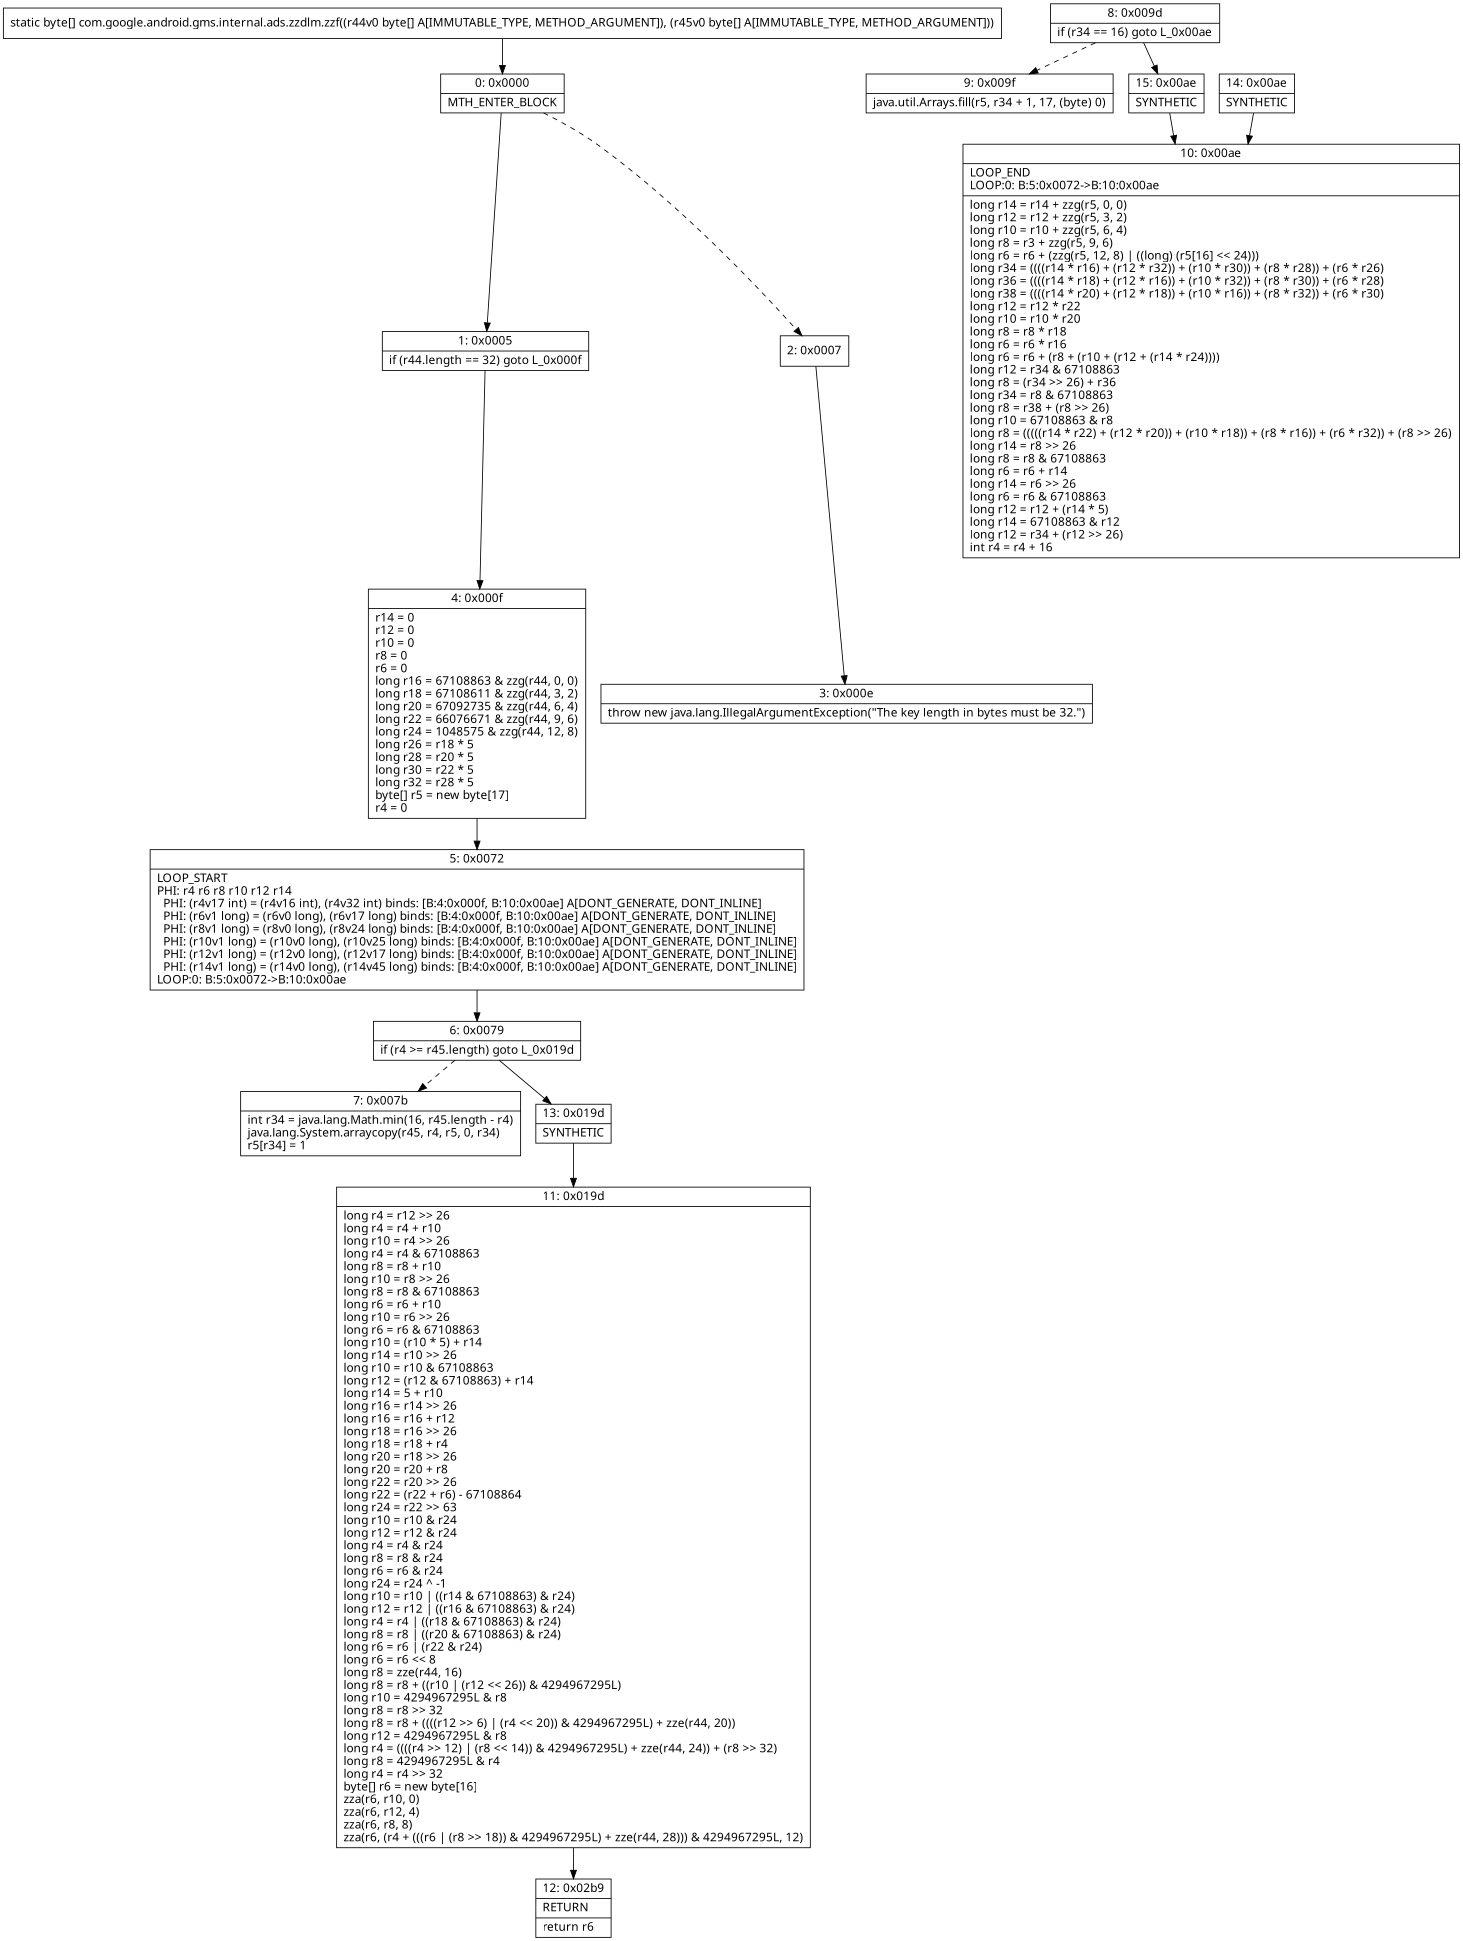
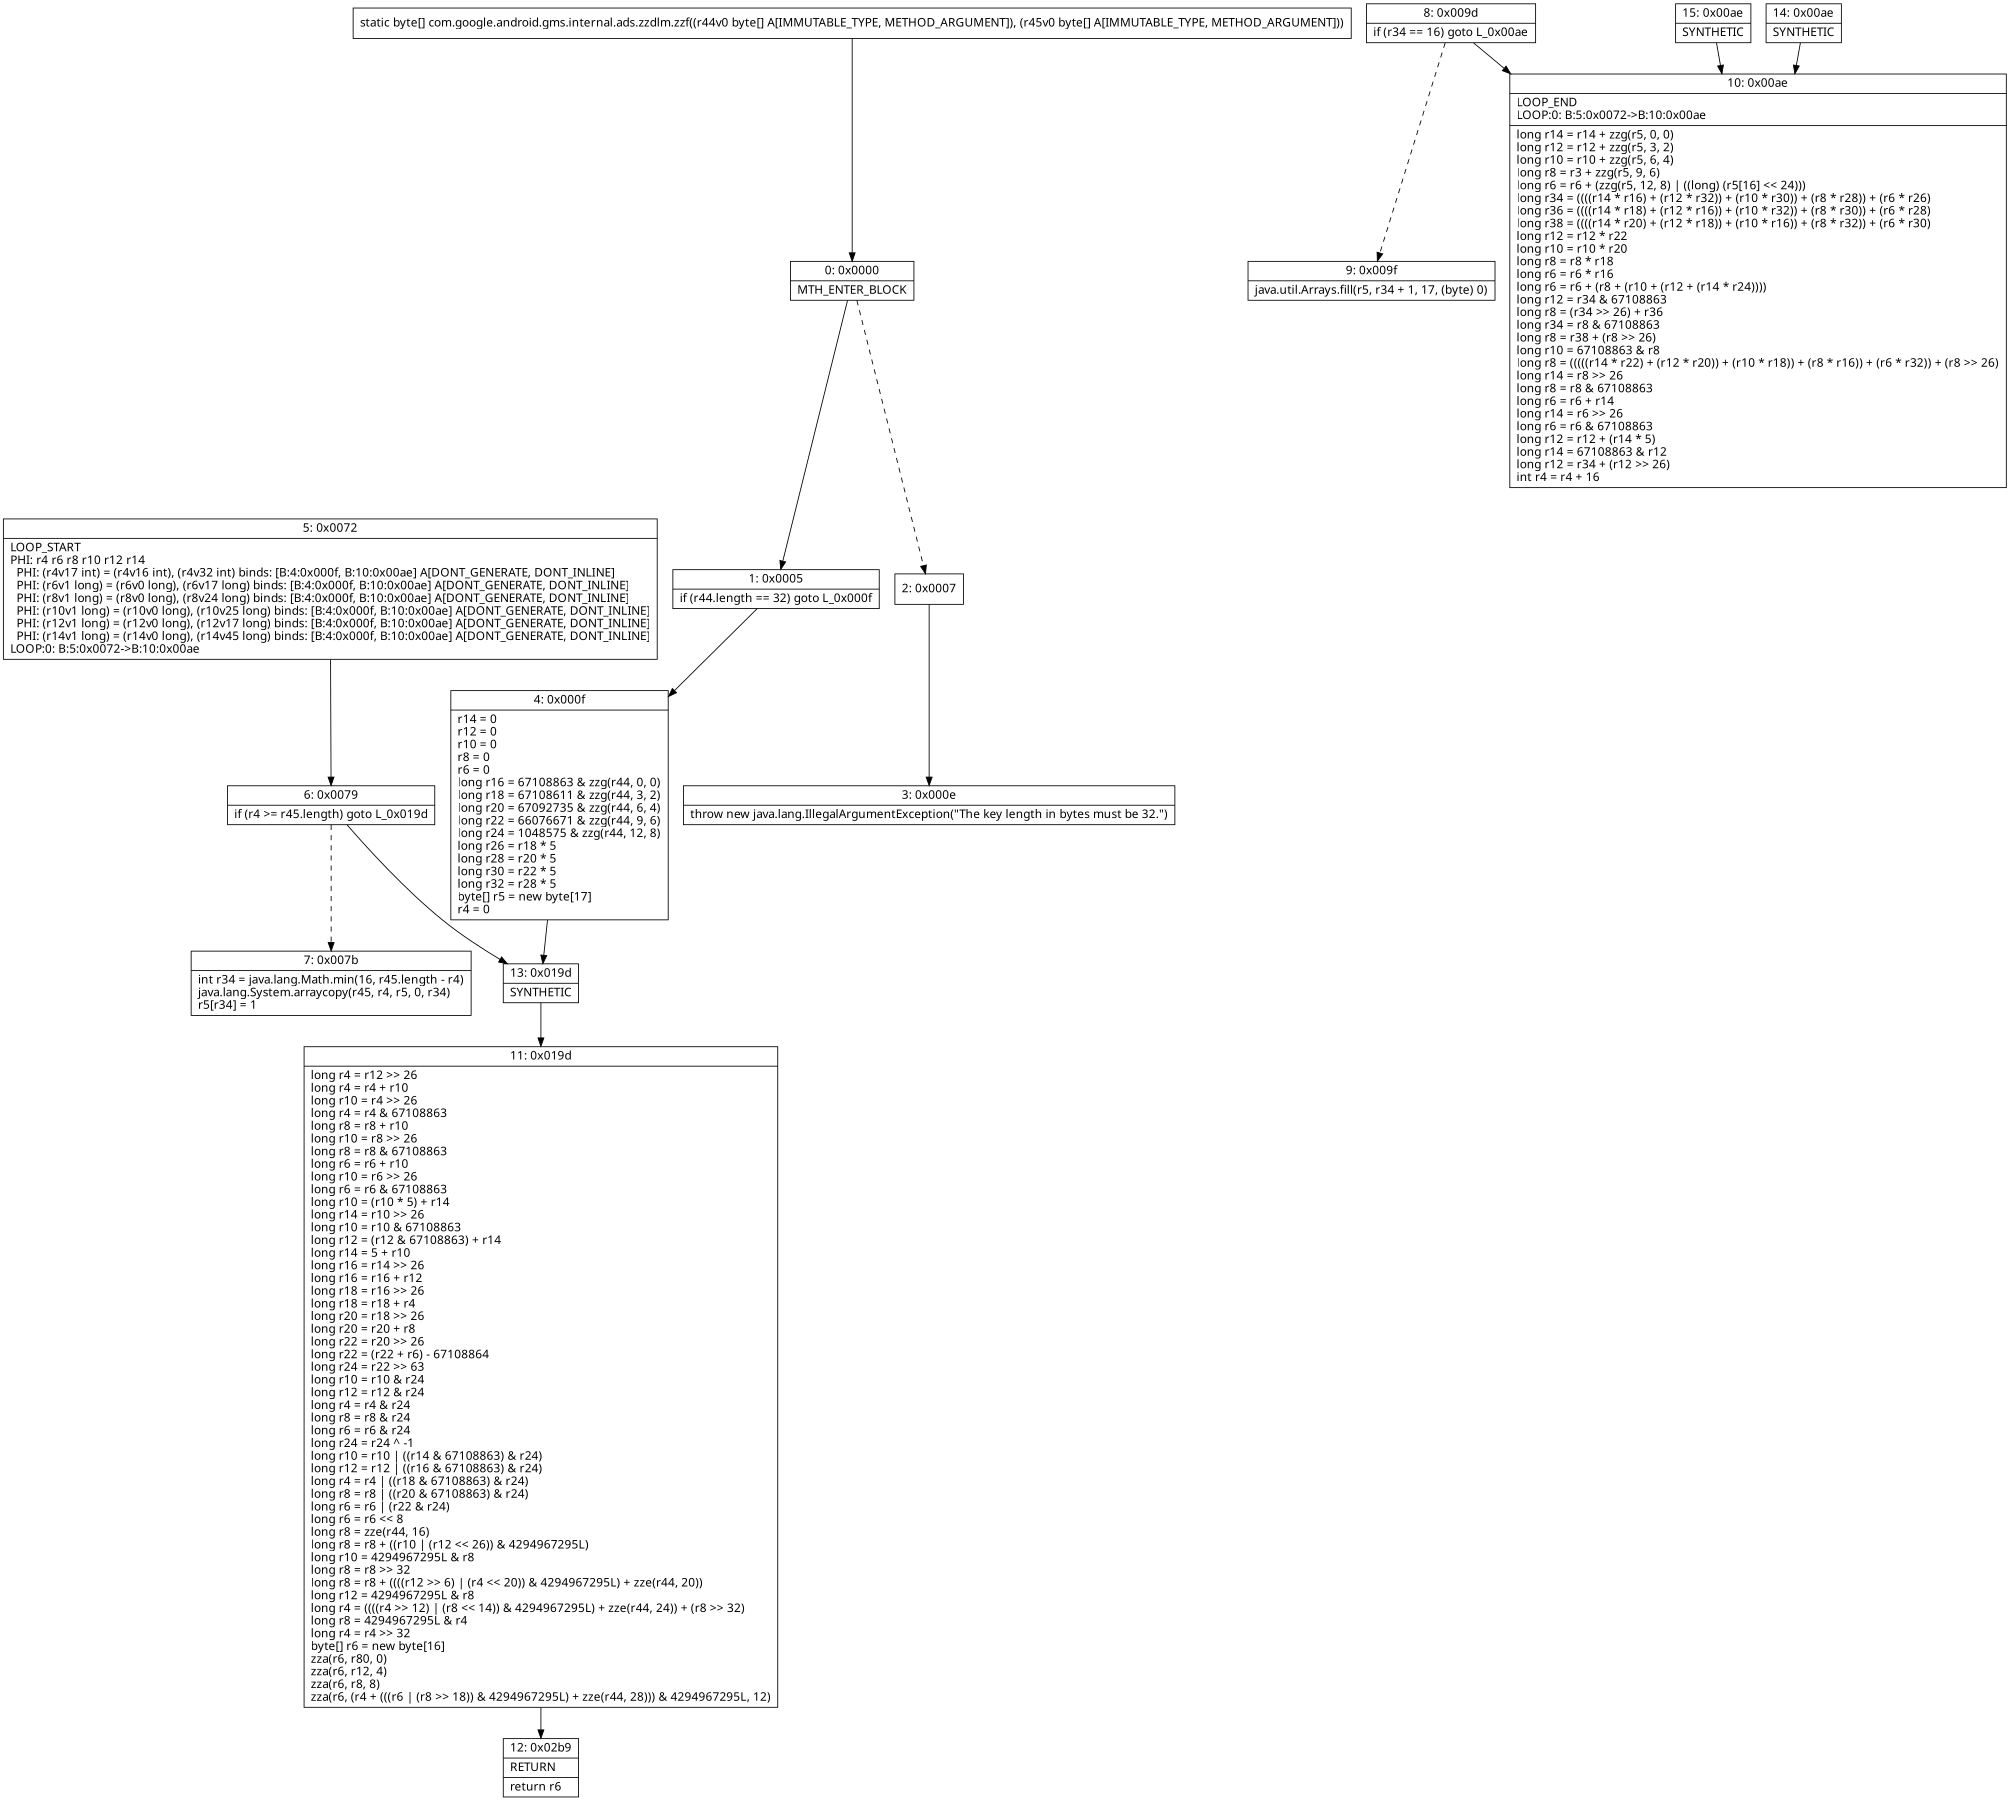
(1149, 54) -> (1489, 56)
(477, 830) -> (546, 938)
(382, 1800) -> (349, 1659)
